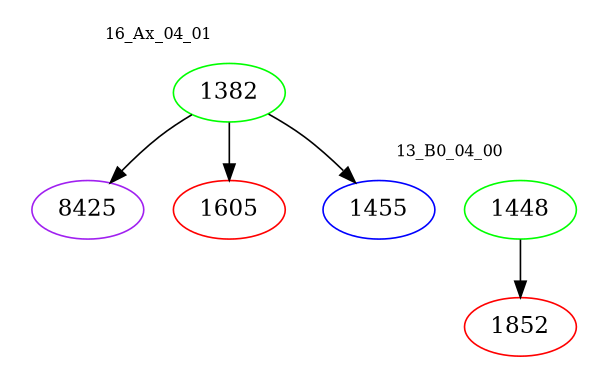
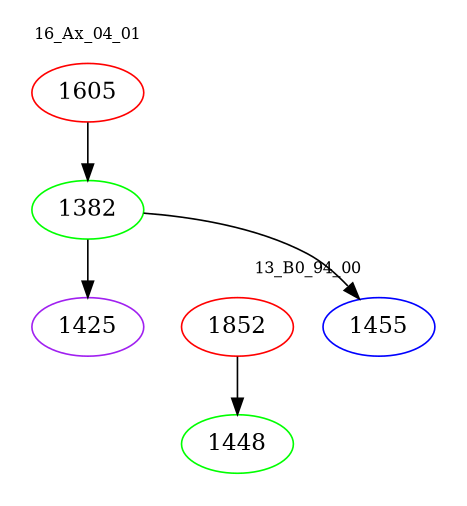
(229, 143) -> (88, 143)
(450, 152) -> (308, 269)
(88, 210) -> (88, 327)
(520, 260) -> (237, 377)
